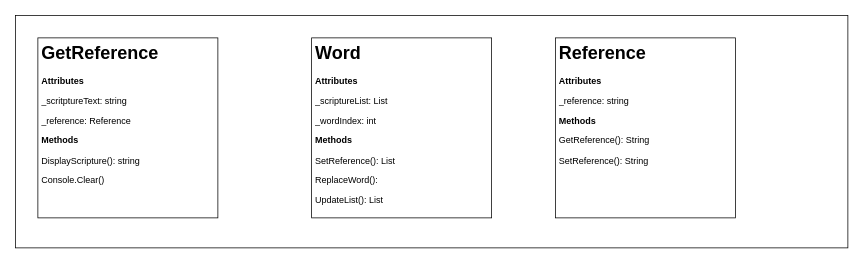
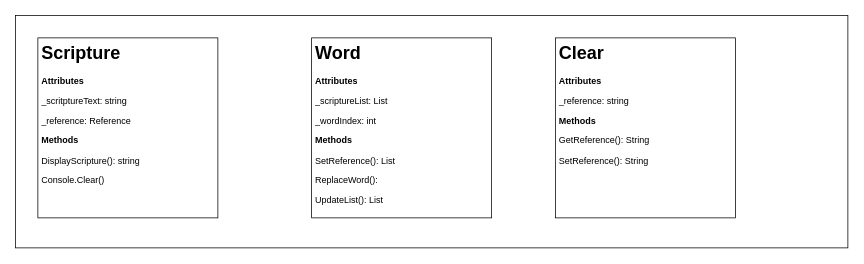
(611, 63) -> (611, 63)
(100, 68) -> (100, 68)
